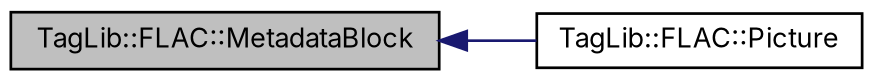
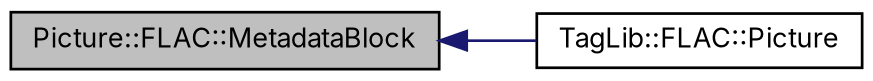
(225, 41) -> (225, 41)
